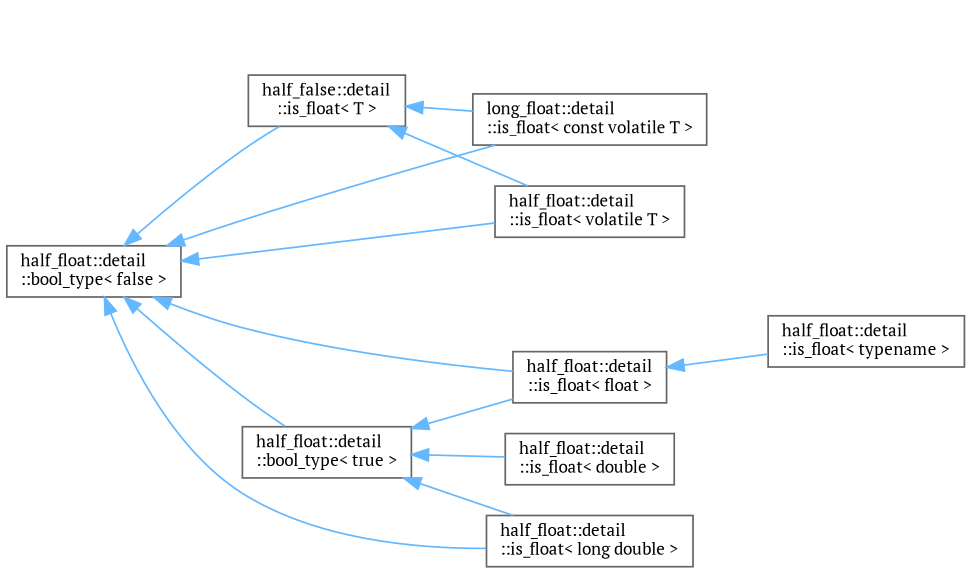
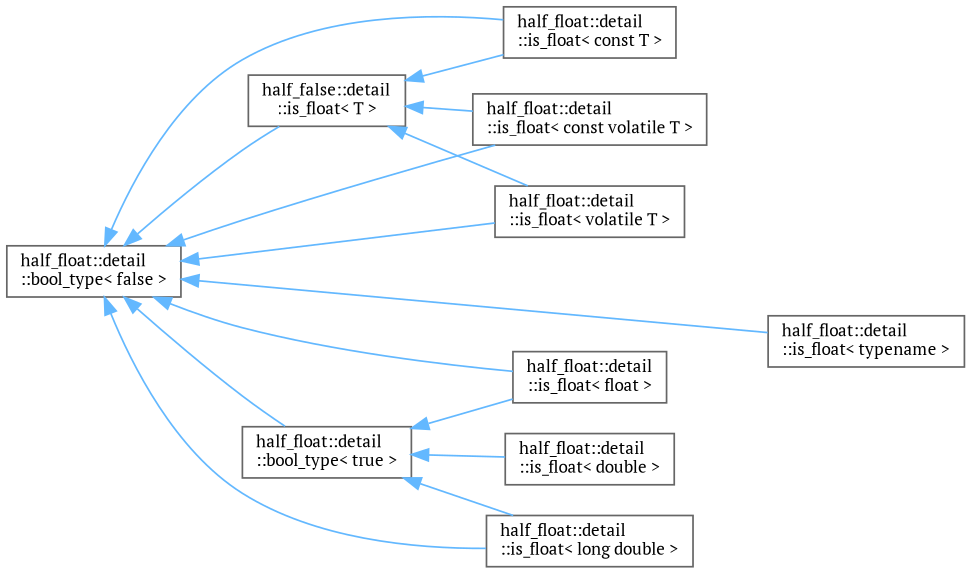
none -> (590, 32)
(590, 119) -> (590, 119)
(726, 360) -> (483, 307)
